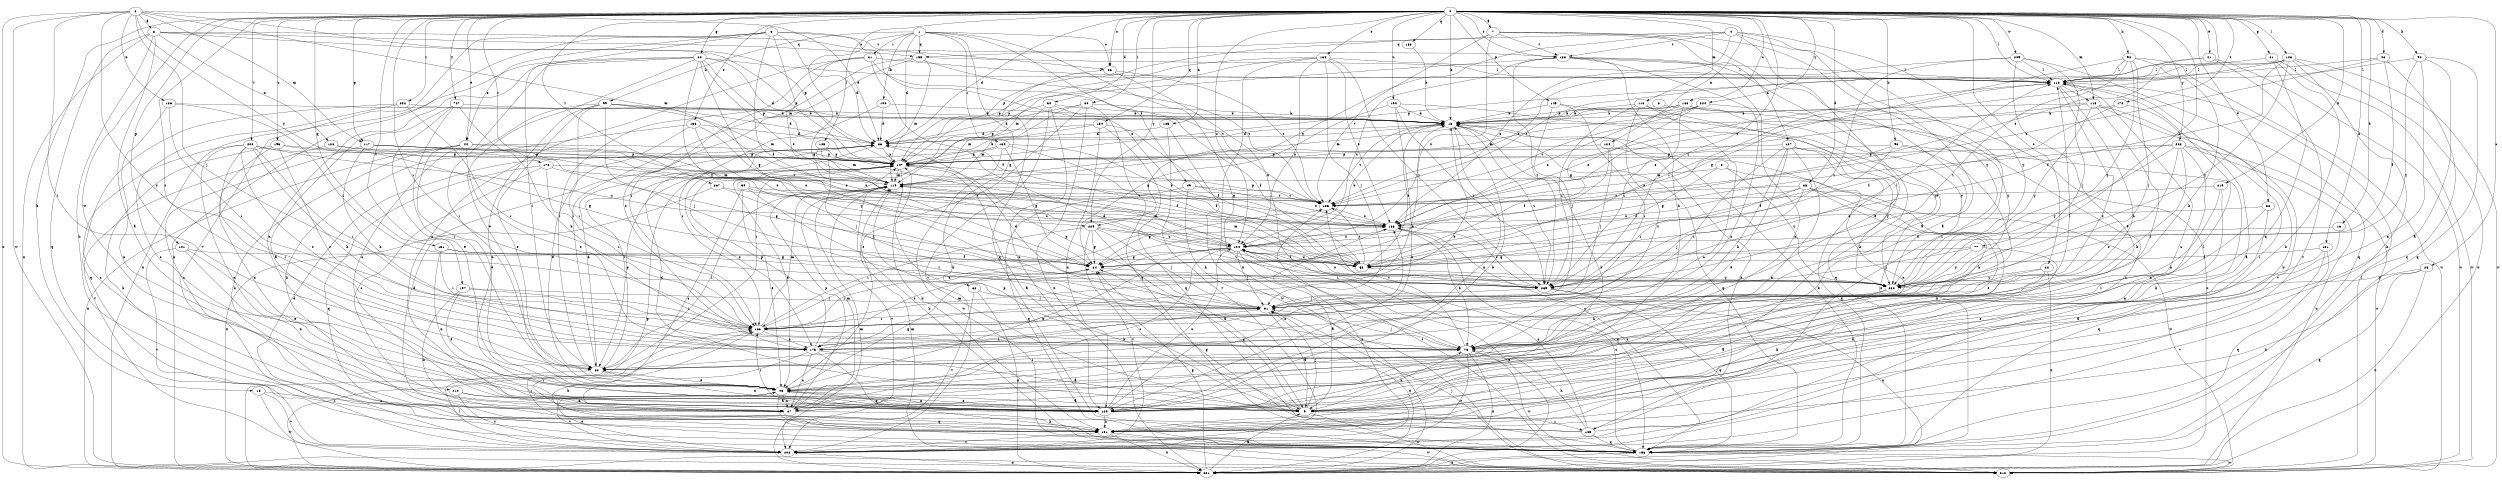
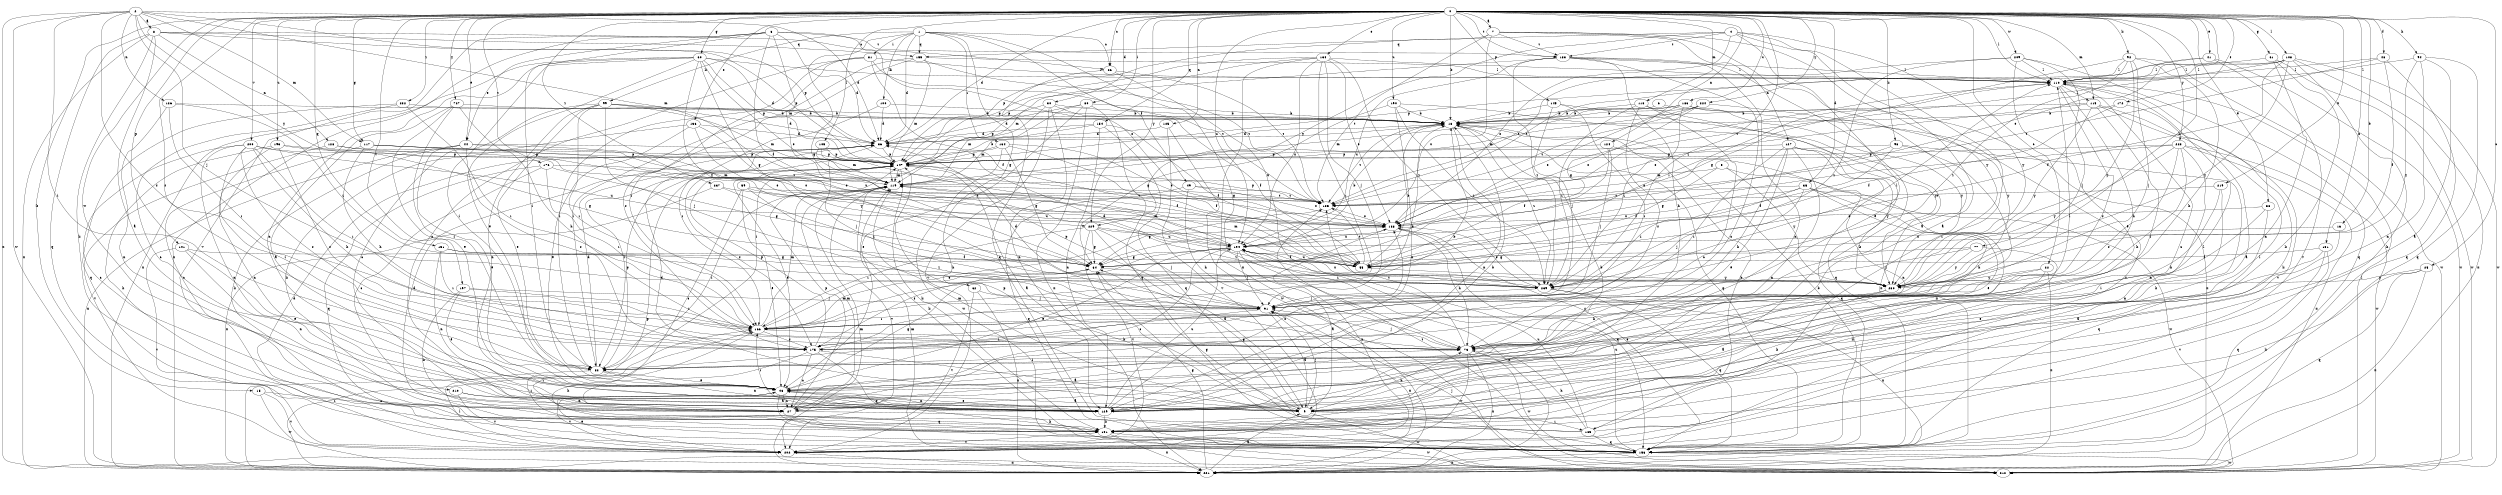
(1409, 45) -> none
(400, 49) -> (989, 282)
(844, 299) -> (844, 299)
